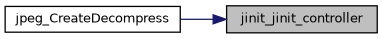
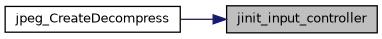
(302, 19) -> (302, 19)
